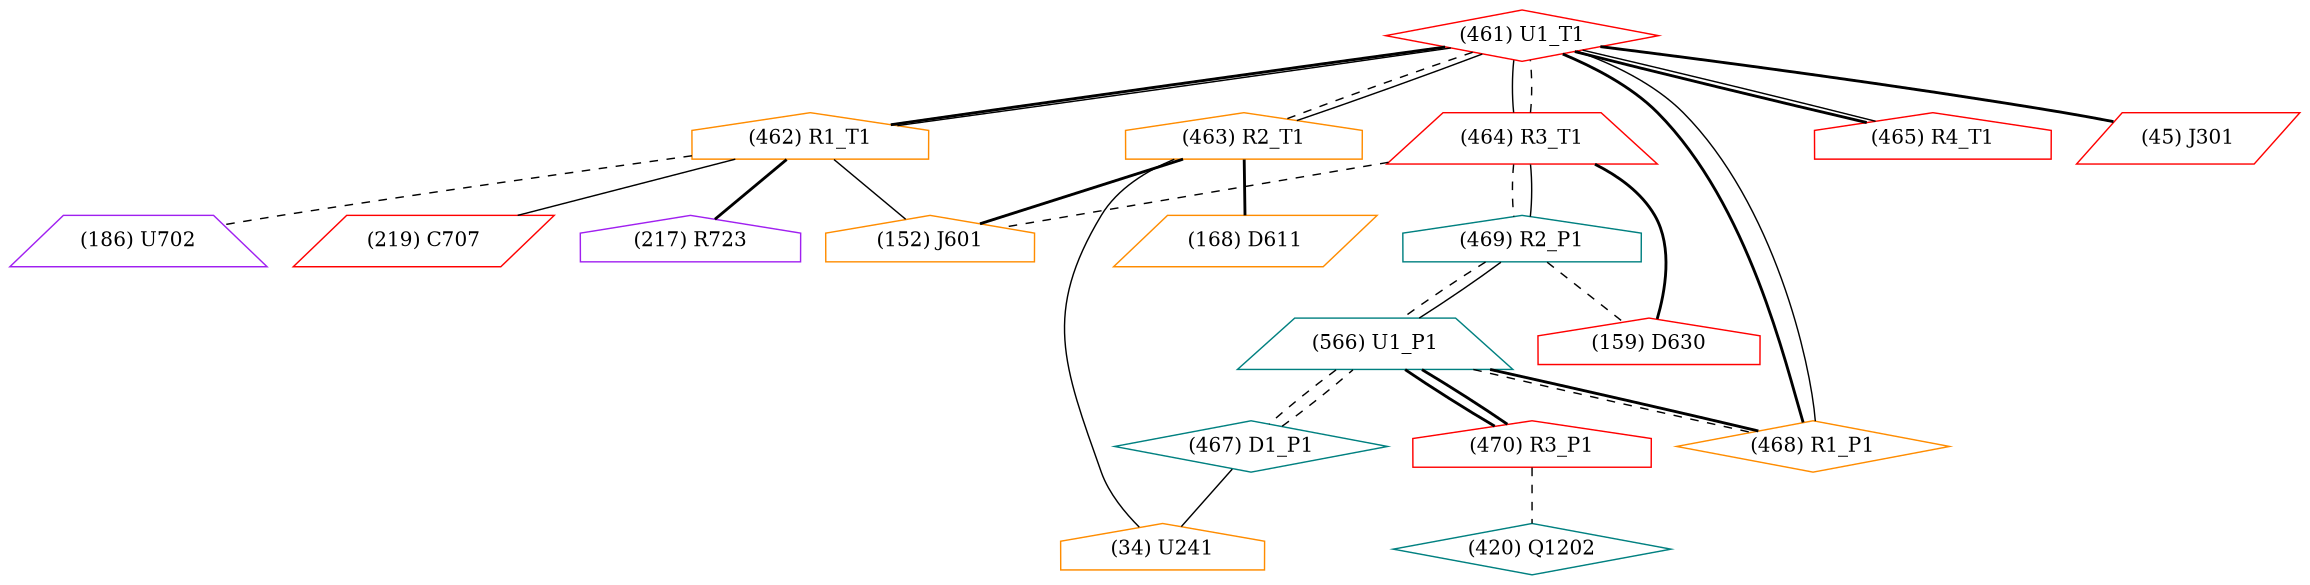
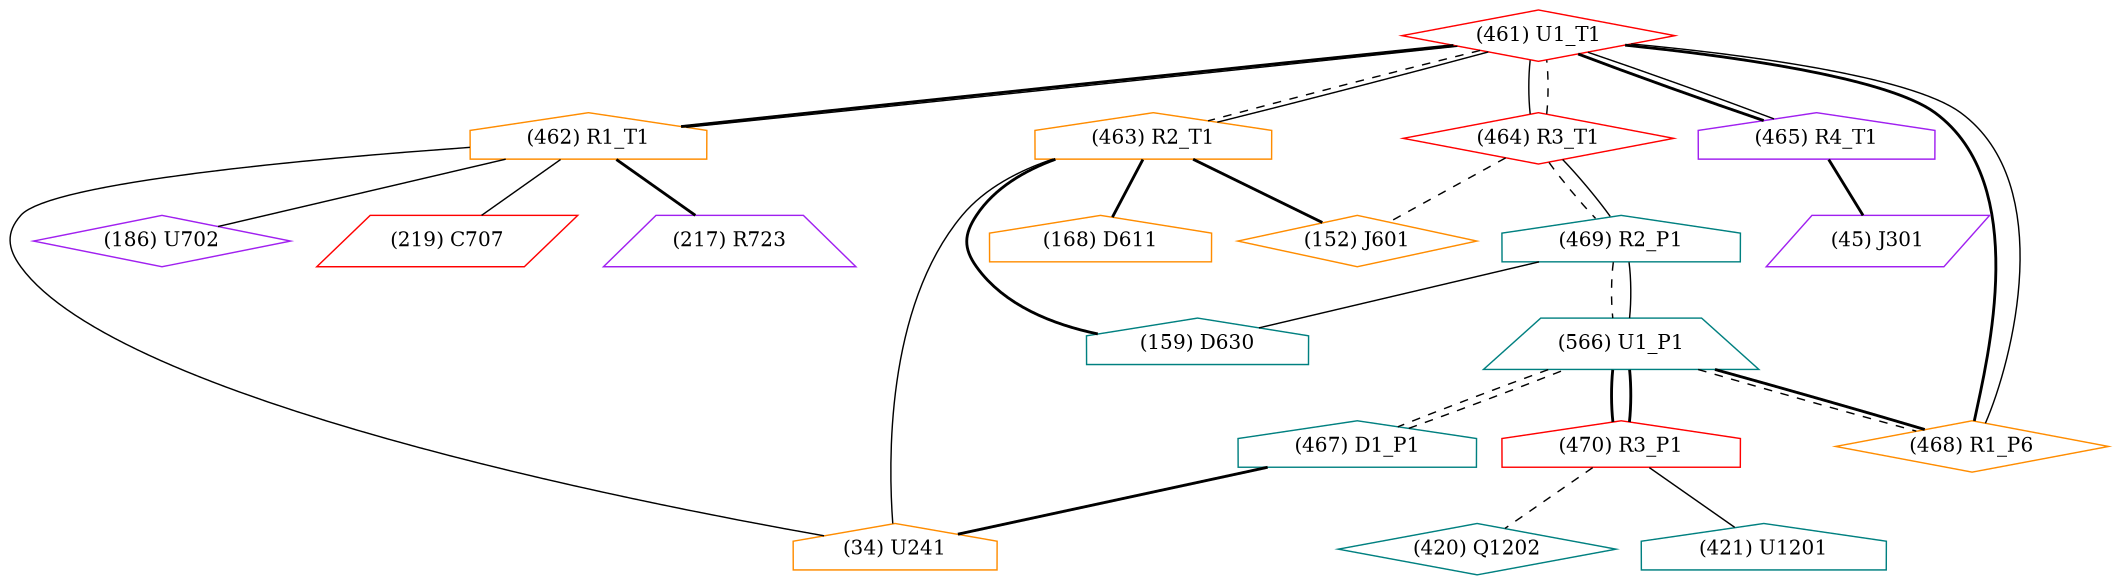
(1857, 81) -> (1846, 187)
(1522, 138) -> (1539, 138)
(1933, 138) -> (1817, 138)
(2188, 138) -> (1878, 241)
(458, 189) -> (362, 193)
(870, 189) -> (163, 361)
(1660, 227) -> (973, 262)
(138, 241) -> (162, 241)
(690, 241) -> (730, 241)
(930, 241) -> (1357, 241)
(1245, 241) -> (1101, 241)
(1585, 292) -> (1399, 295)
(1649, 344) -> (1198, 344)
(1251, 446) -> (1357, 446)
(1813, 446) -> (1972, 446)
(1207, 498) -> (1113, 501)
none -> (1764, 549)
